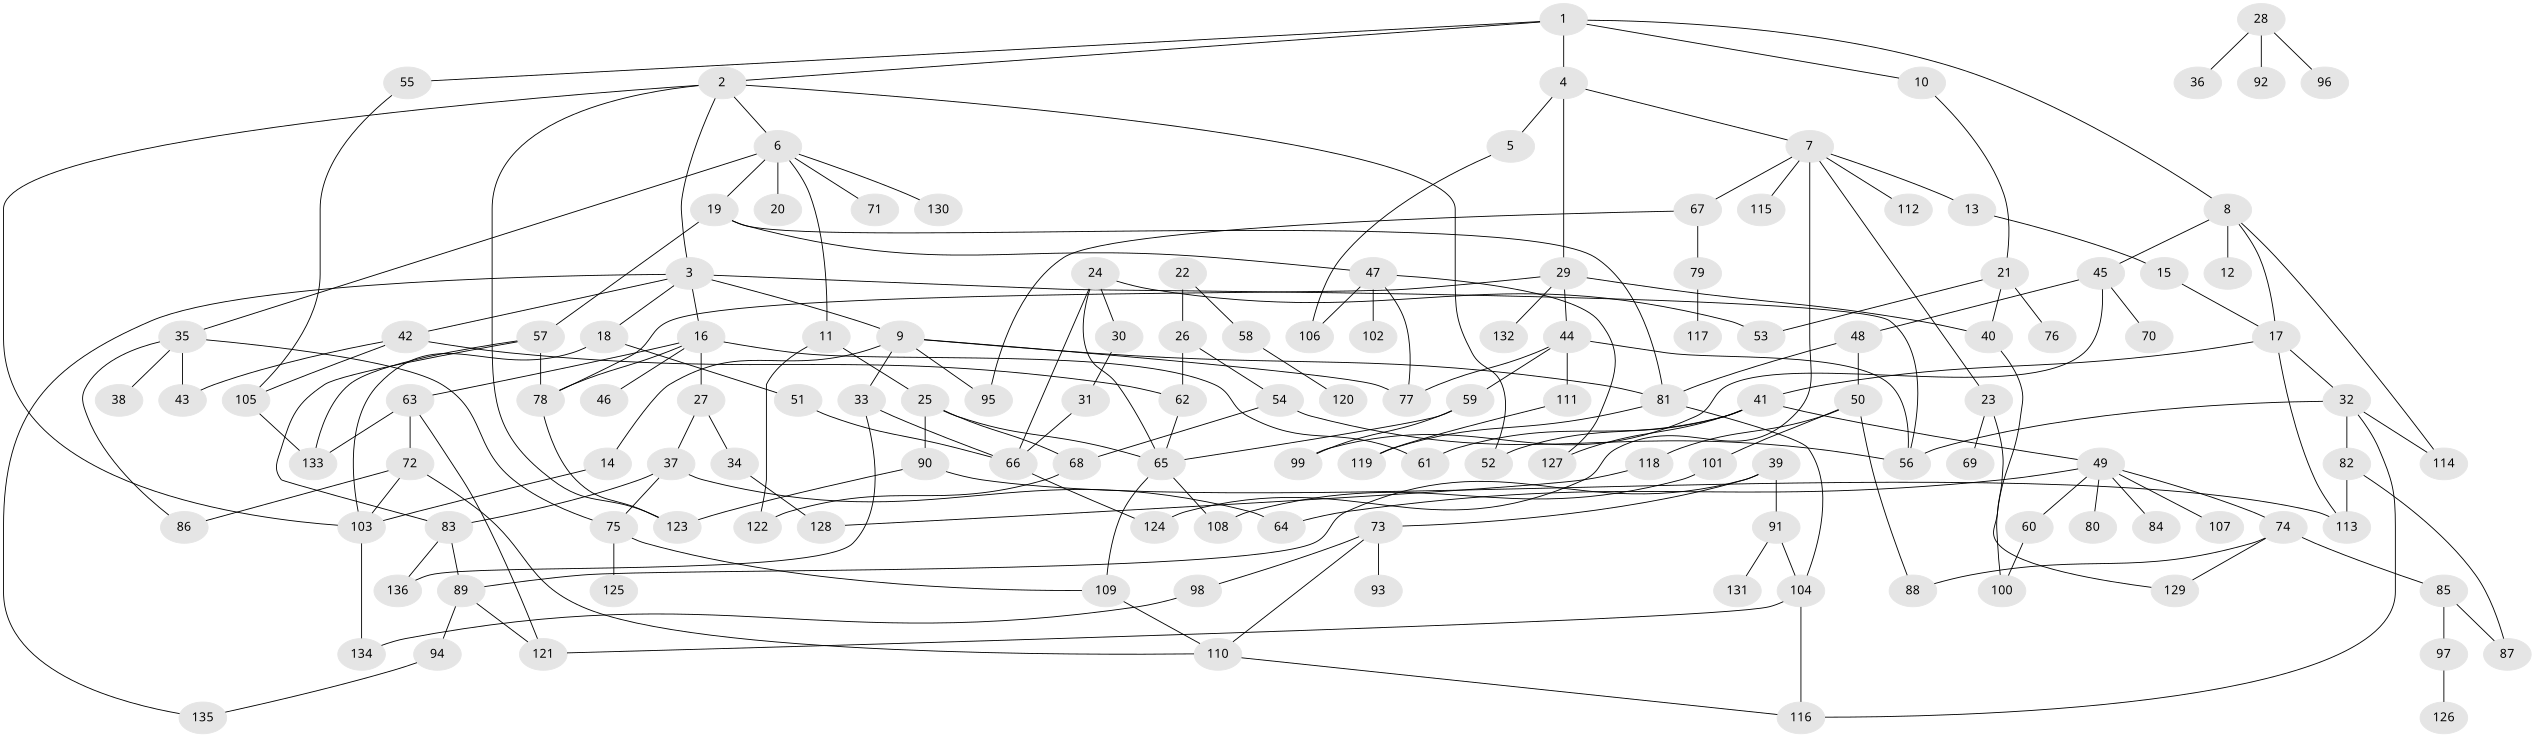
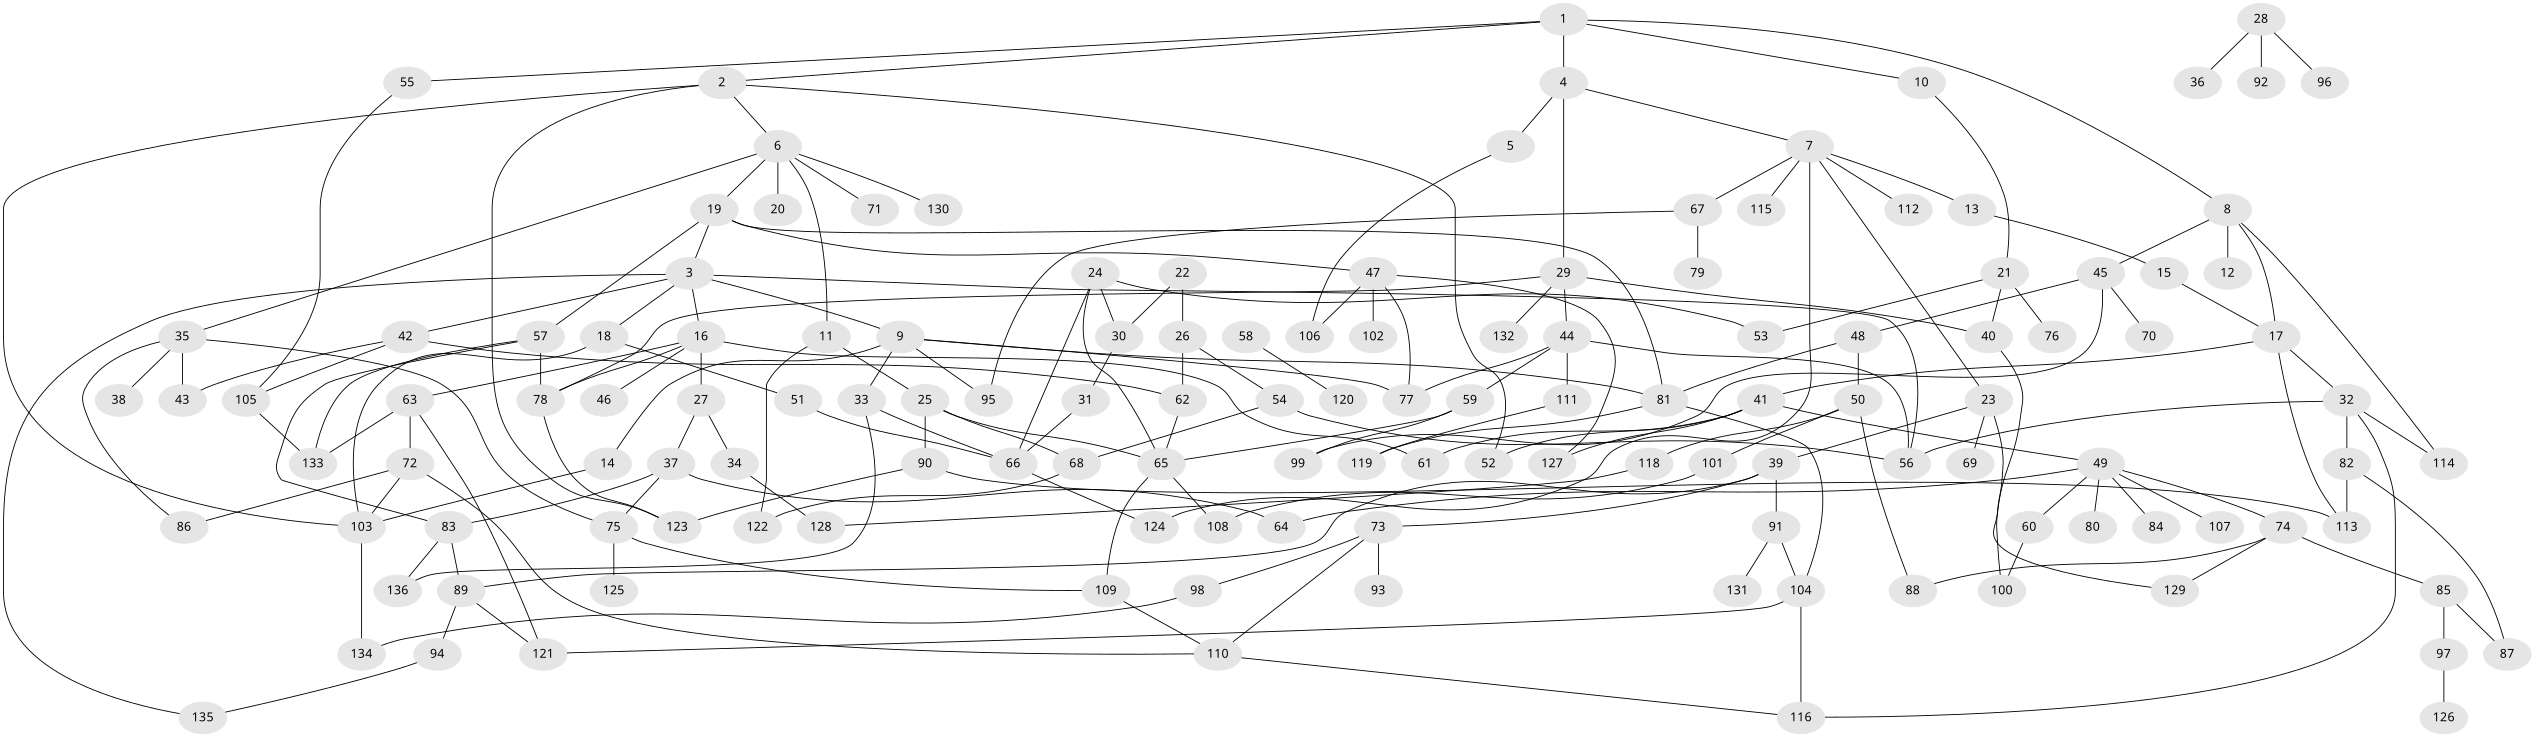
(689, 168) -> (702, 242)
(1214, 305) -> (1151, 305)
(1698, 337) -> none
none -> (1878, 433)
